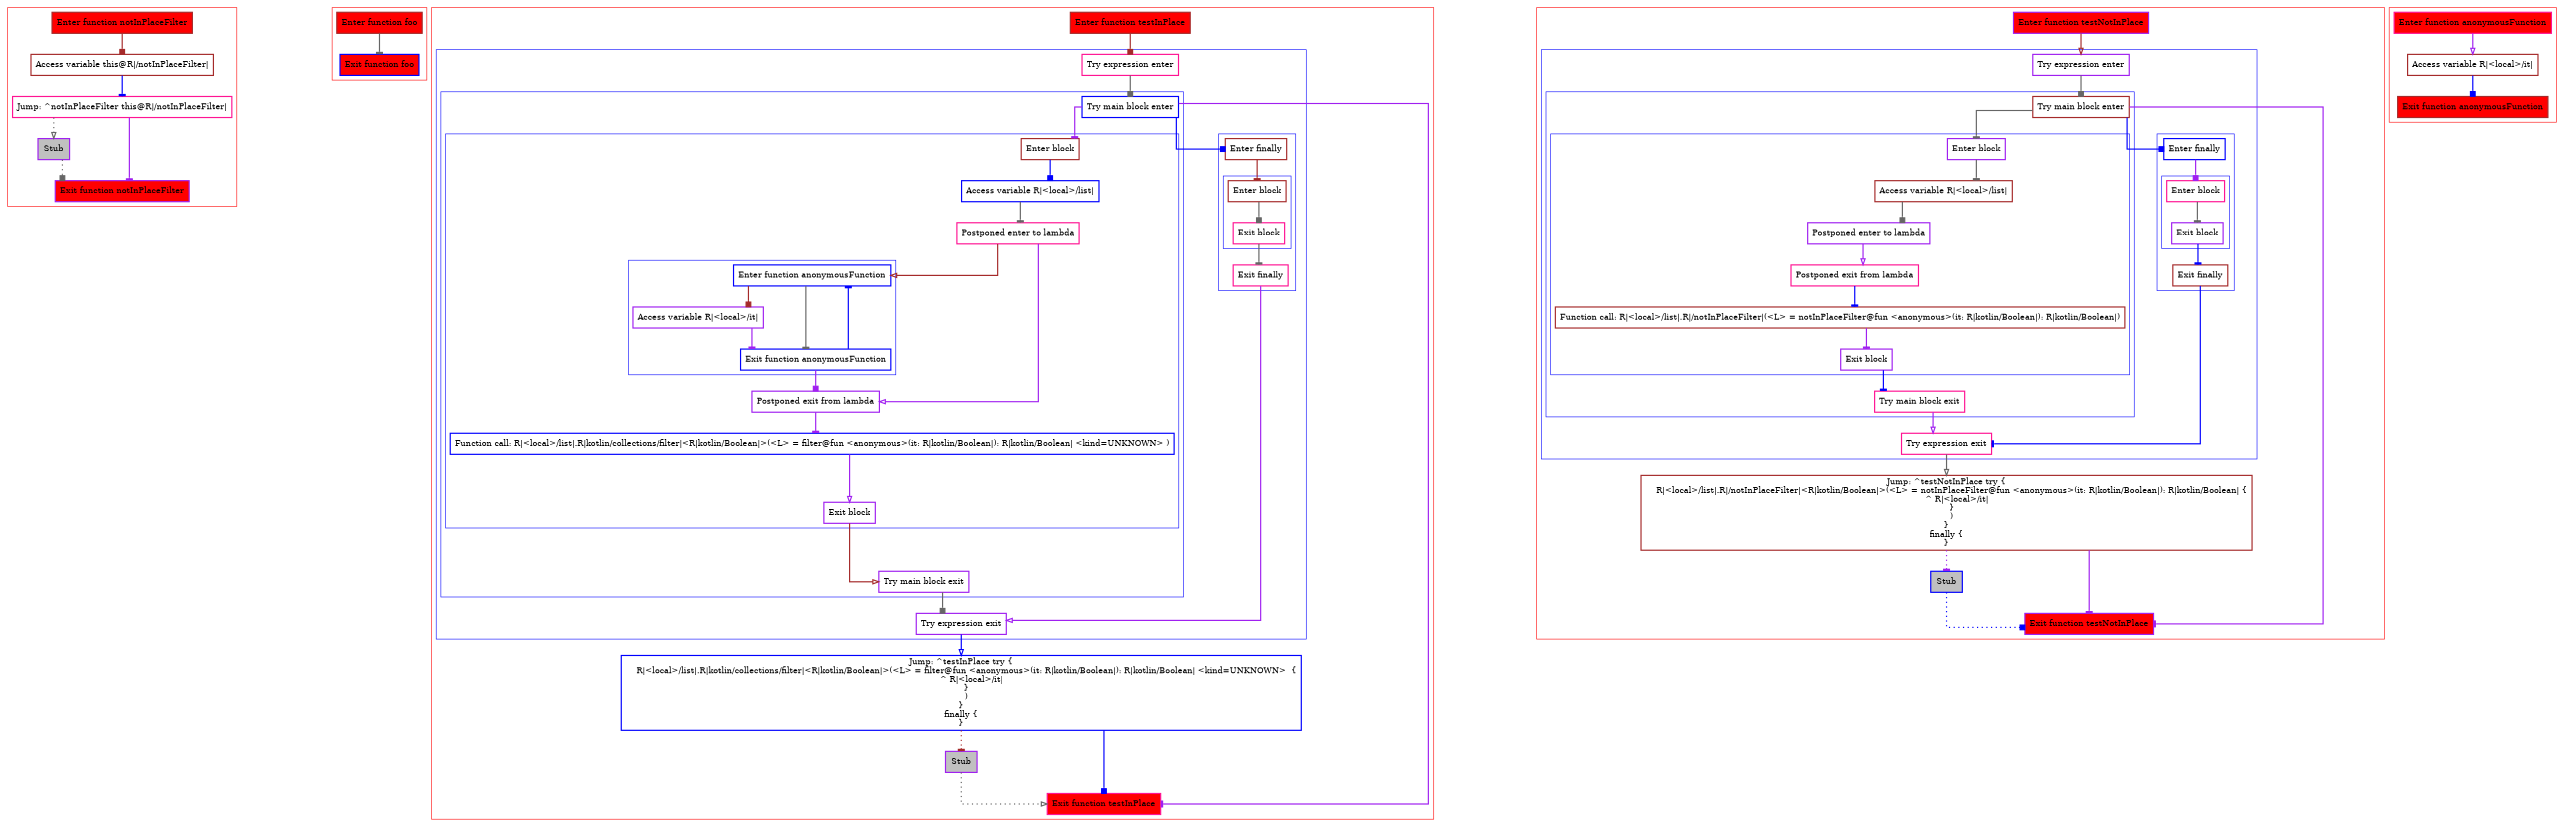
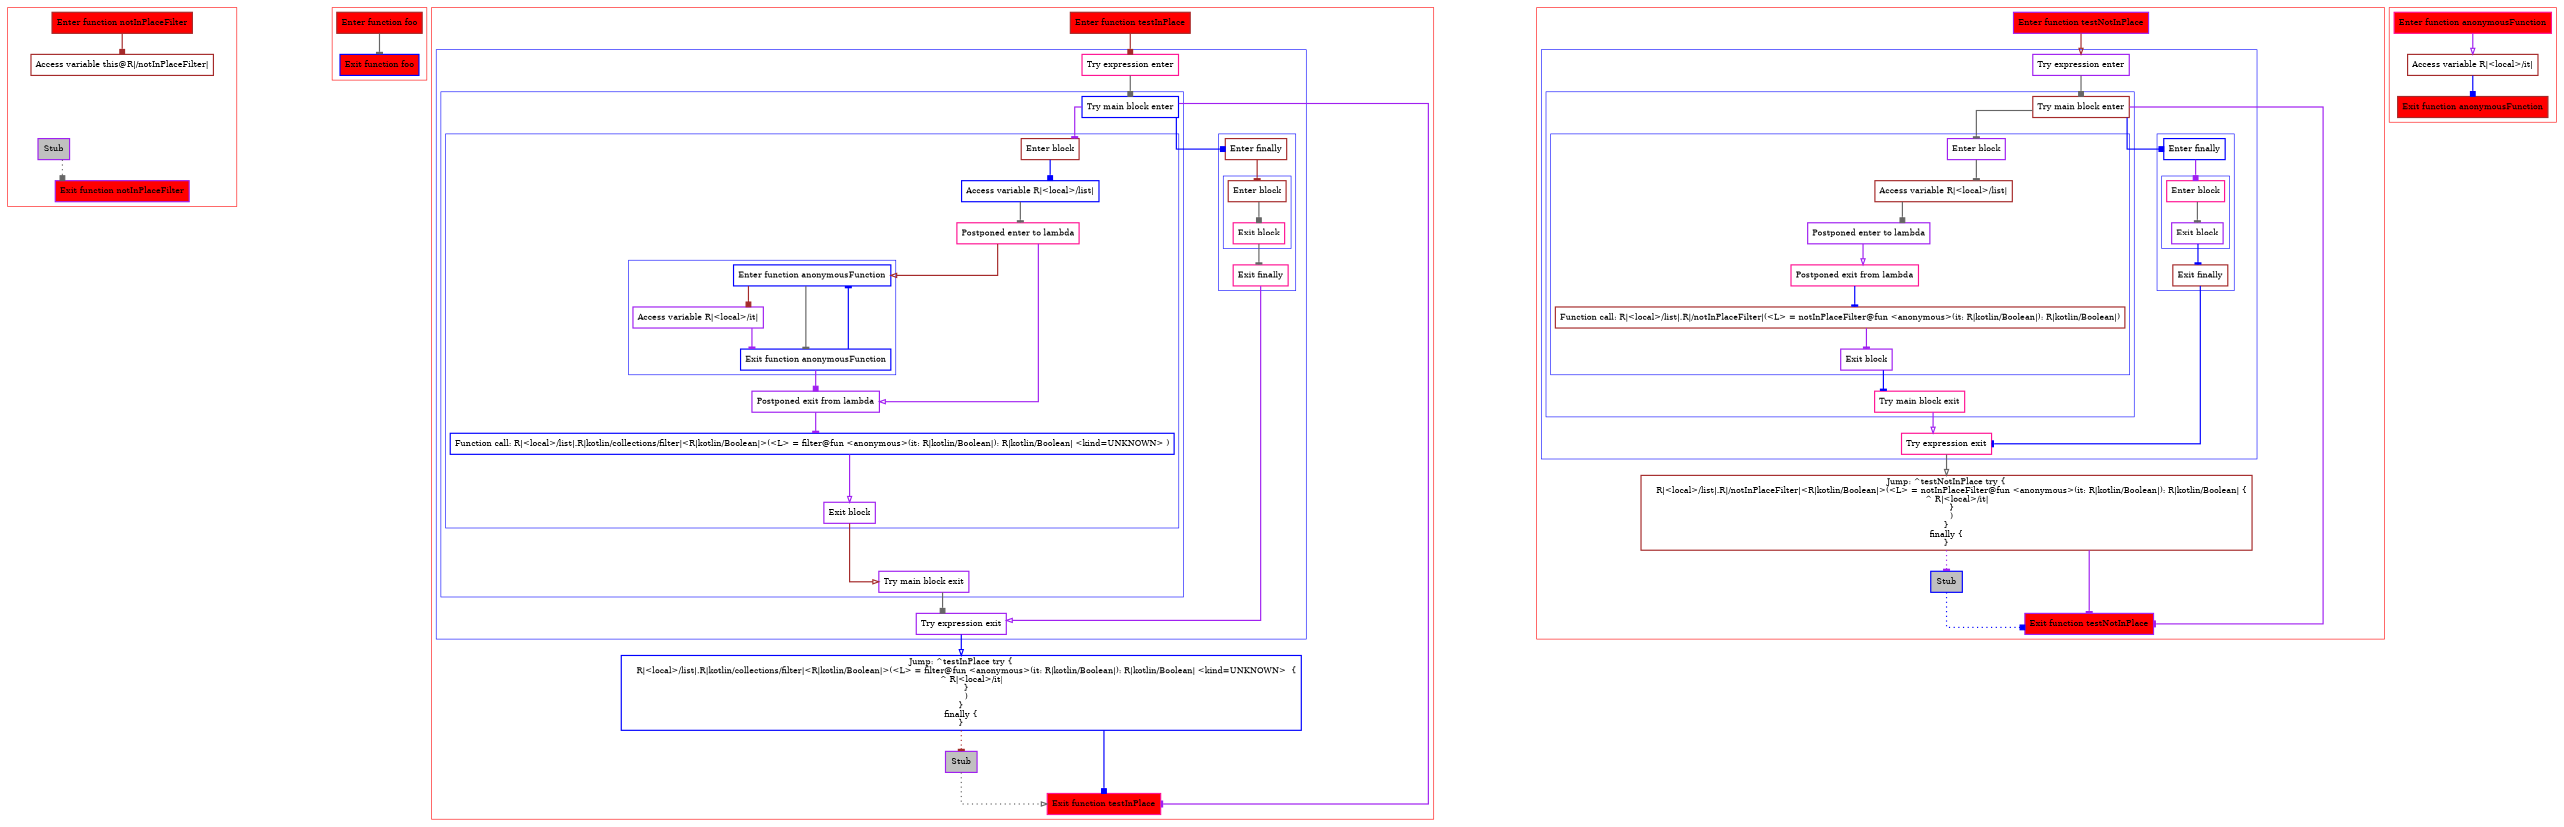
(122, 107) -> none
